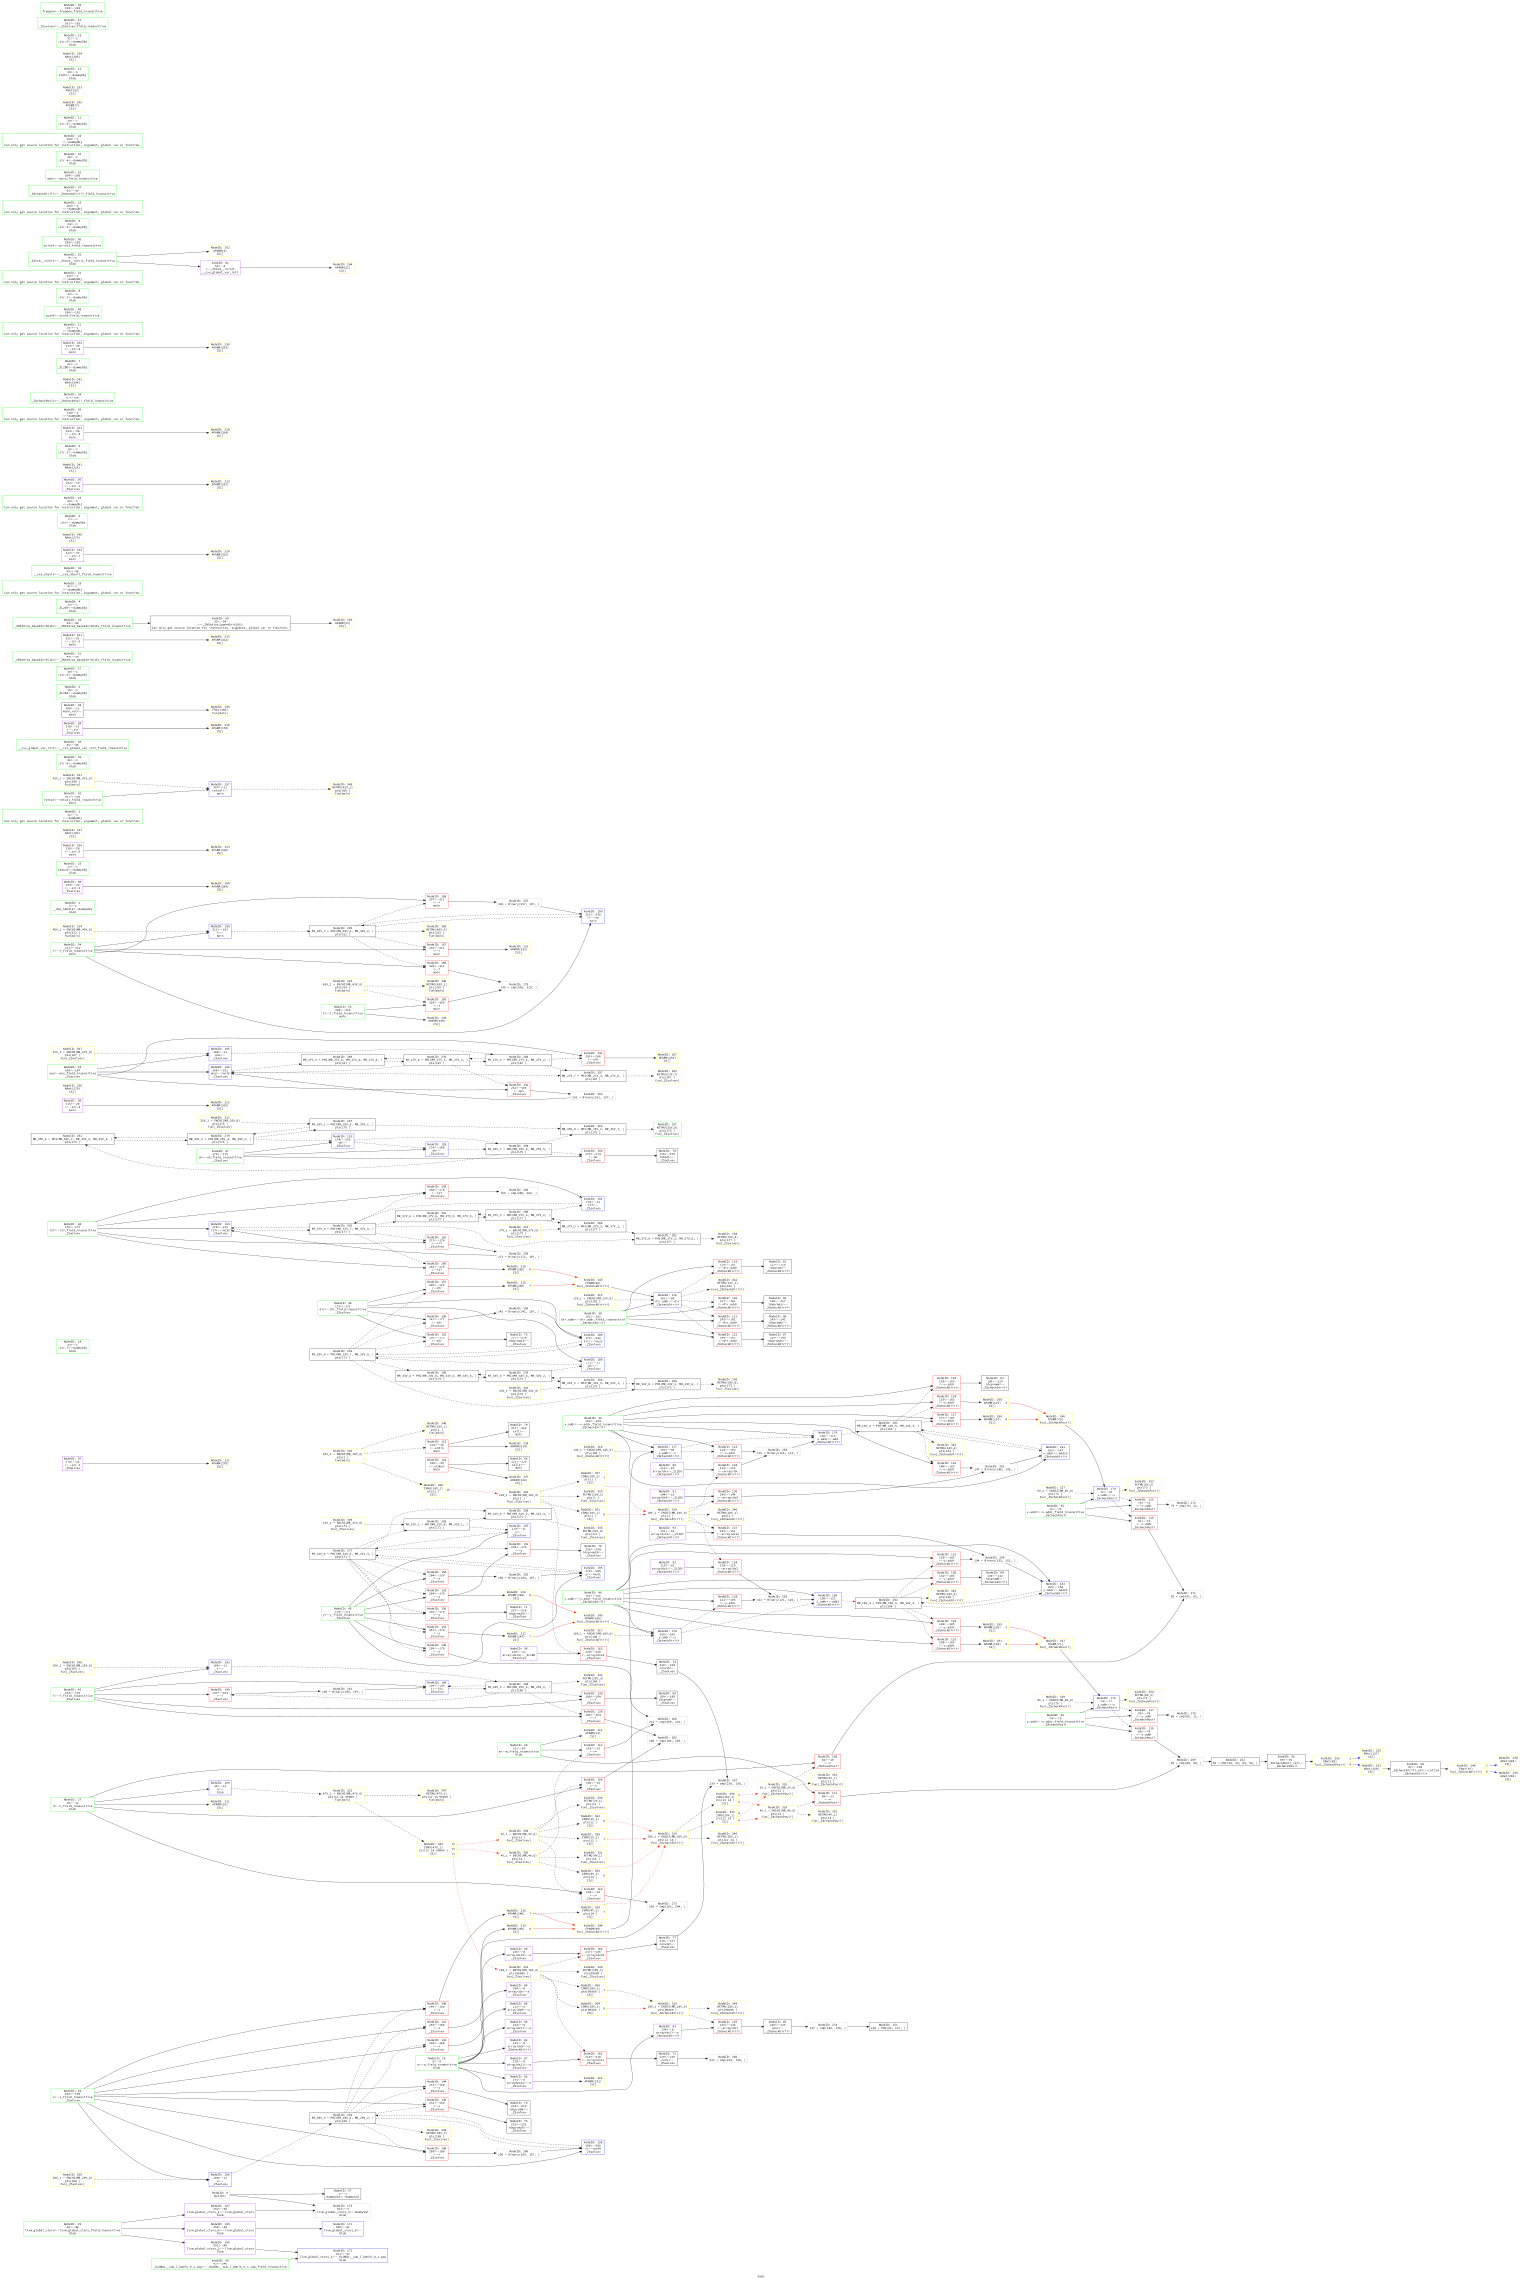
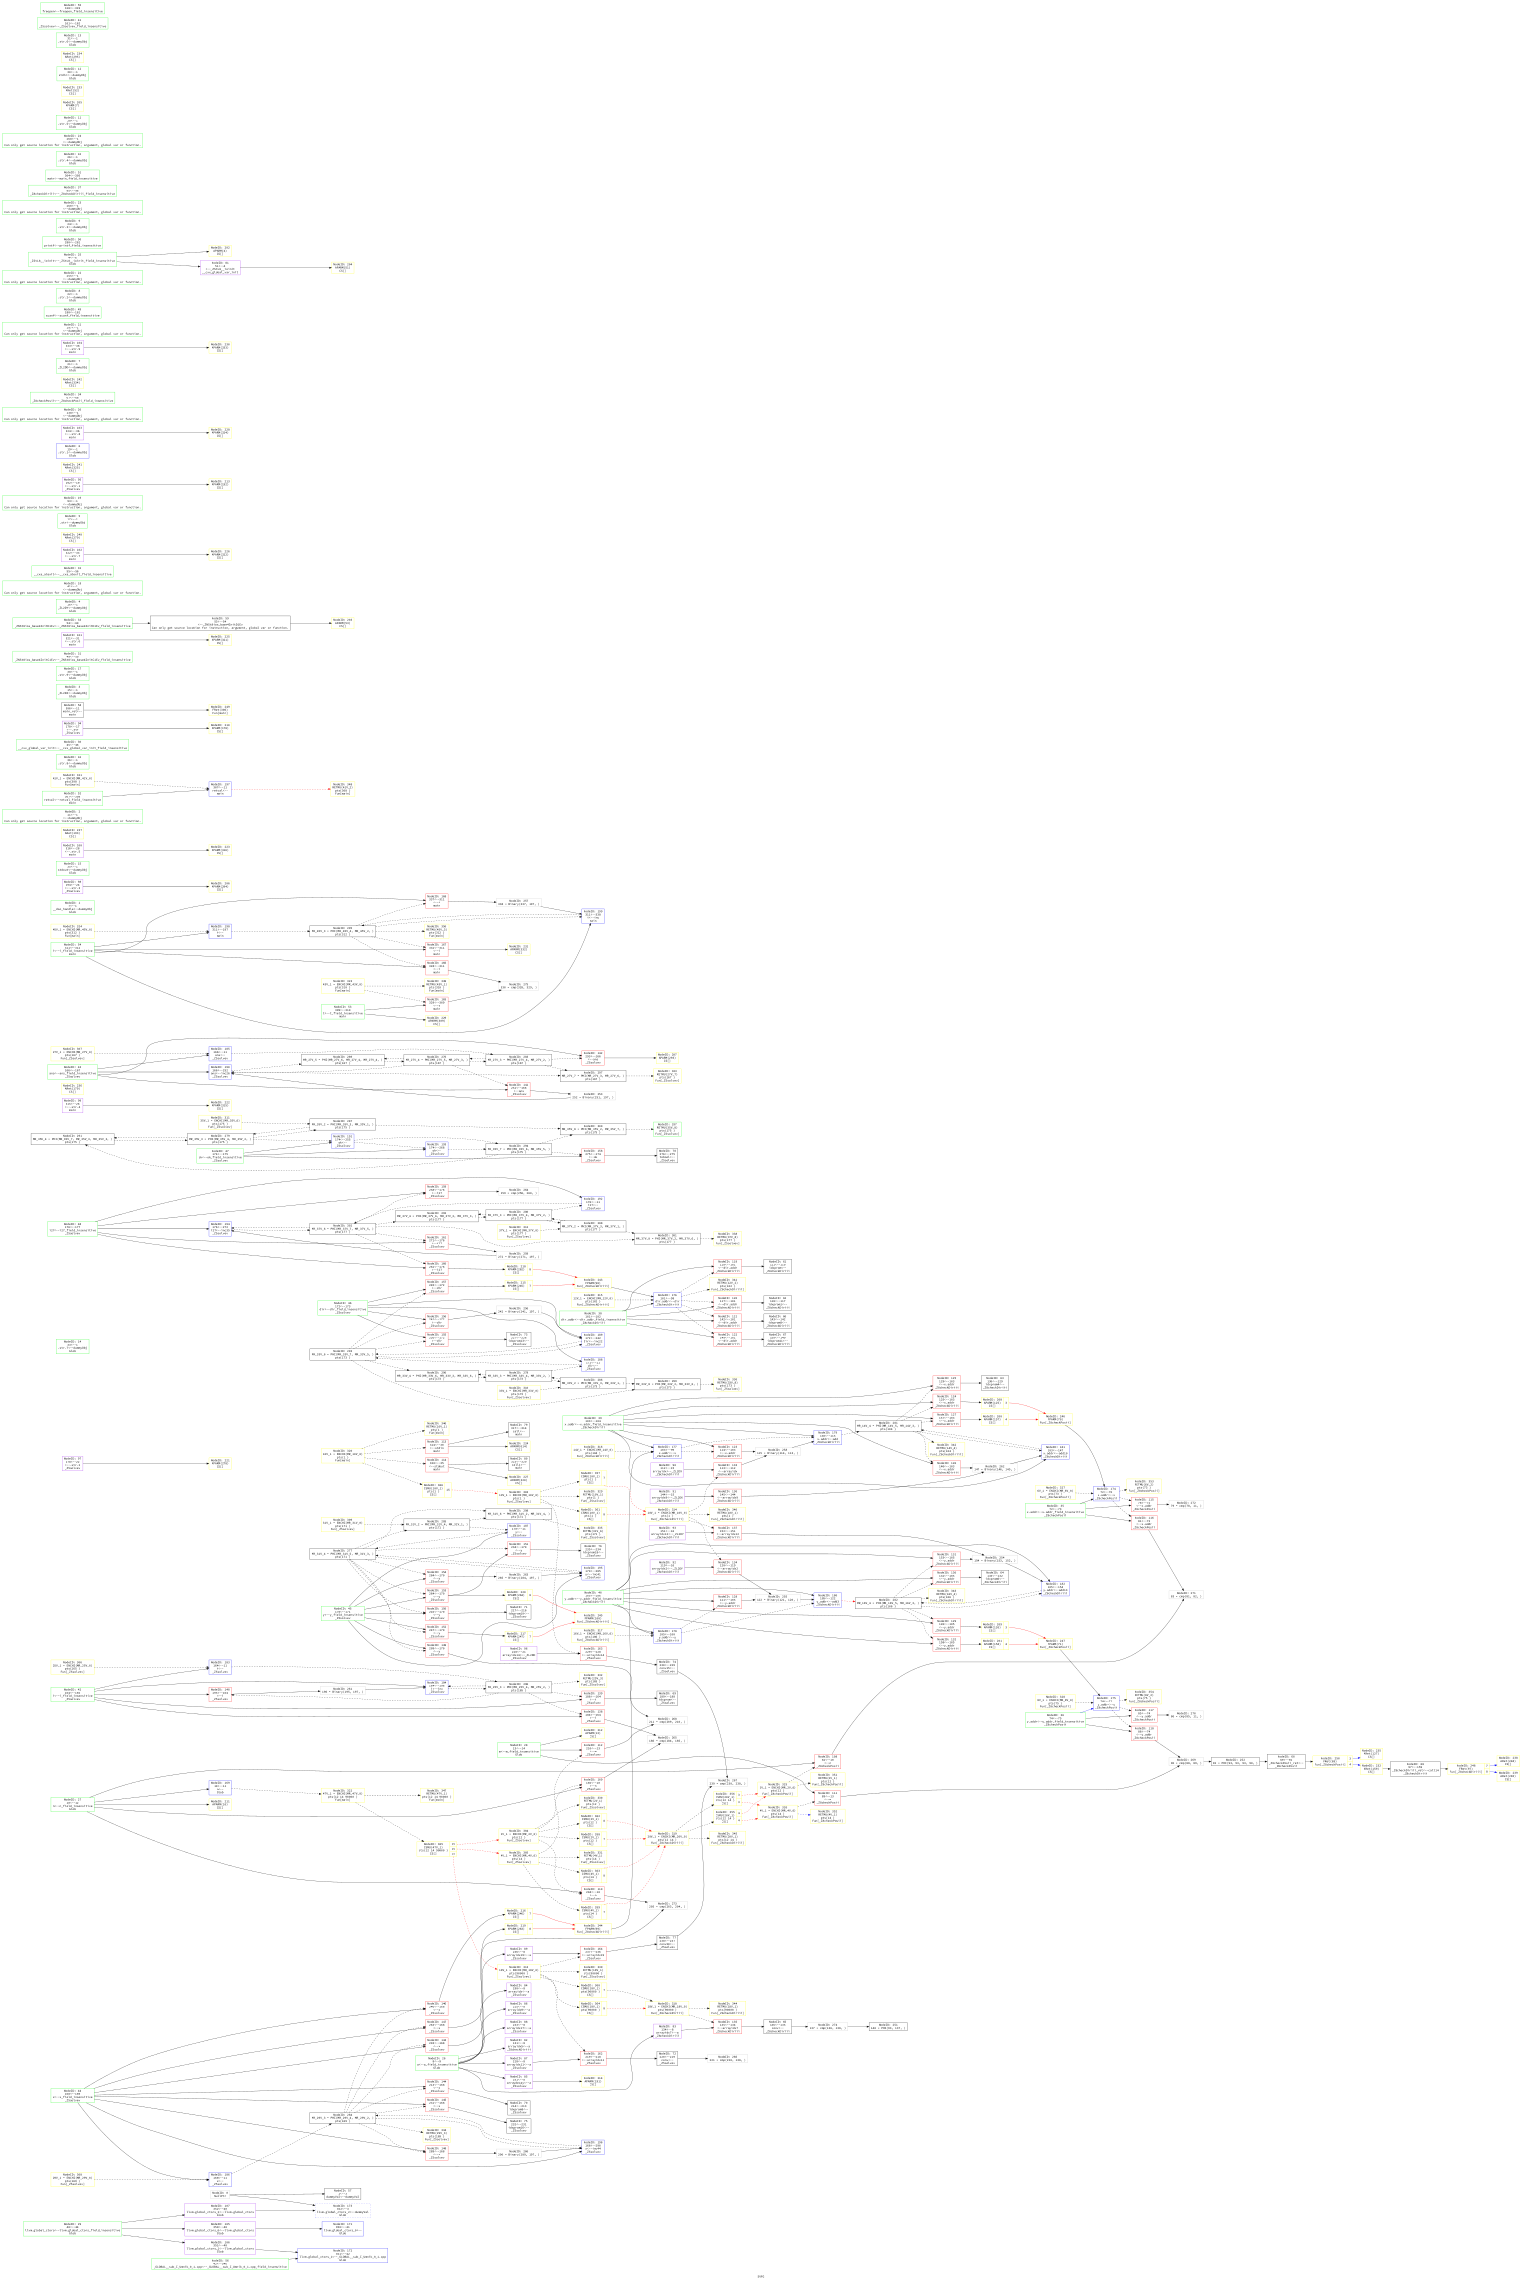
(73, 451) -> (73, 451)
(280, 789) -> (280, 789)
none -> (394, 1461)
(703, 1505) -> none
(1086, 1711) -> (1086, 1711)
(803, 1814) -> (803, 1814)
(555, 1913) -> (546, 1893)
